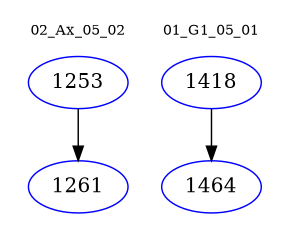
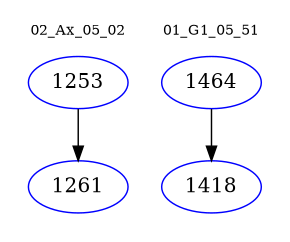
(211, 31) -> (211, 31)
(211, 128) -> (211, 128)
